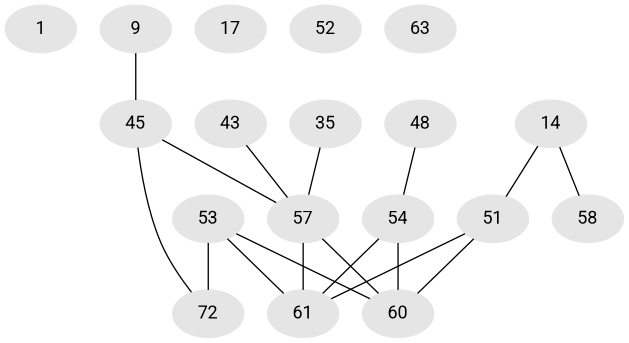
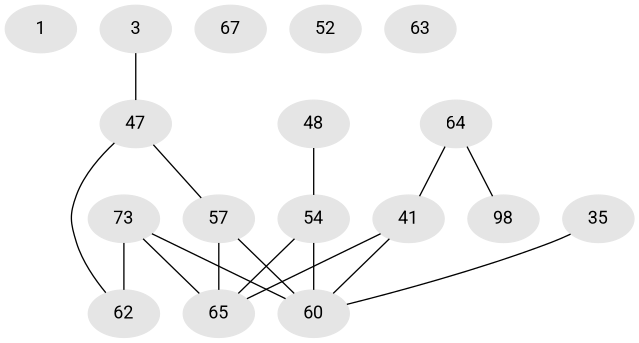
(136, 29) -> (136, 29)
(231, 29) -> (231, 29)
(136, 124) -> (136, 124)
(231, 124) -> none
(551, 124) -> (456, 124)
(314, 171) -> (460, 273)
(208, 219) -> (124, 219)
(493, 219) -> (409, 219)
(588, 219) -> (503, 219)
(208, 314) -> (124, 314)
(303, 314) -> (219, 314)
